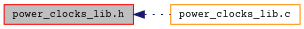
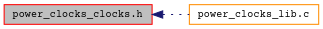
(69, 14) -> (78, 14)
